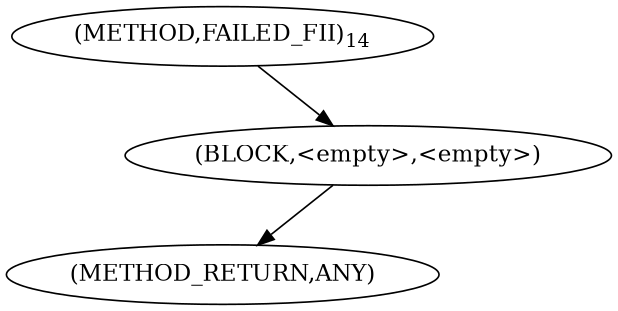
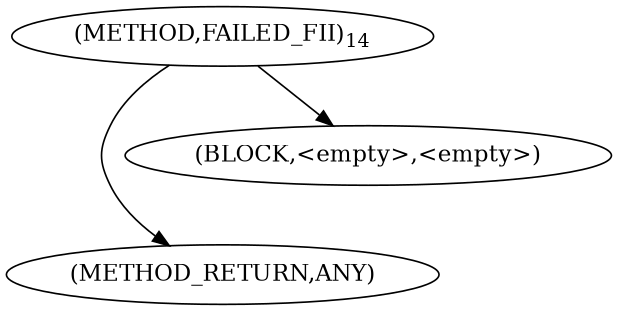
(302, 210) -> (102, 147)
